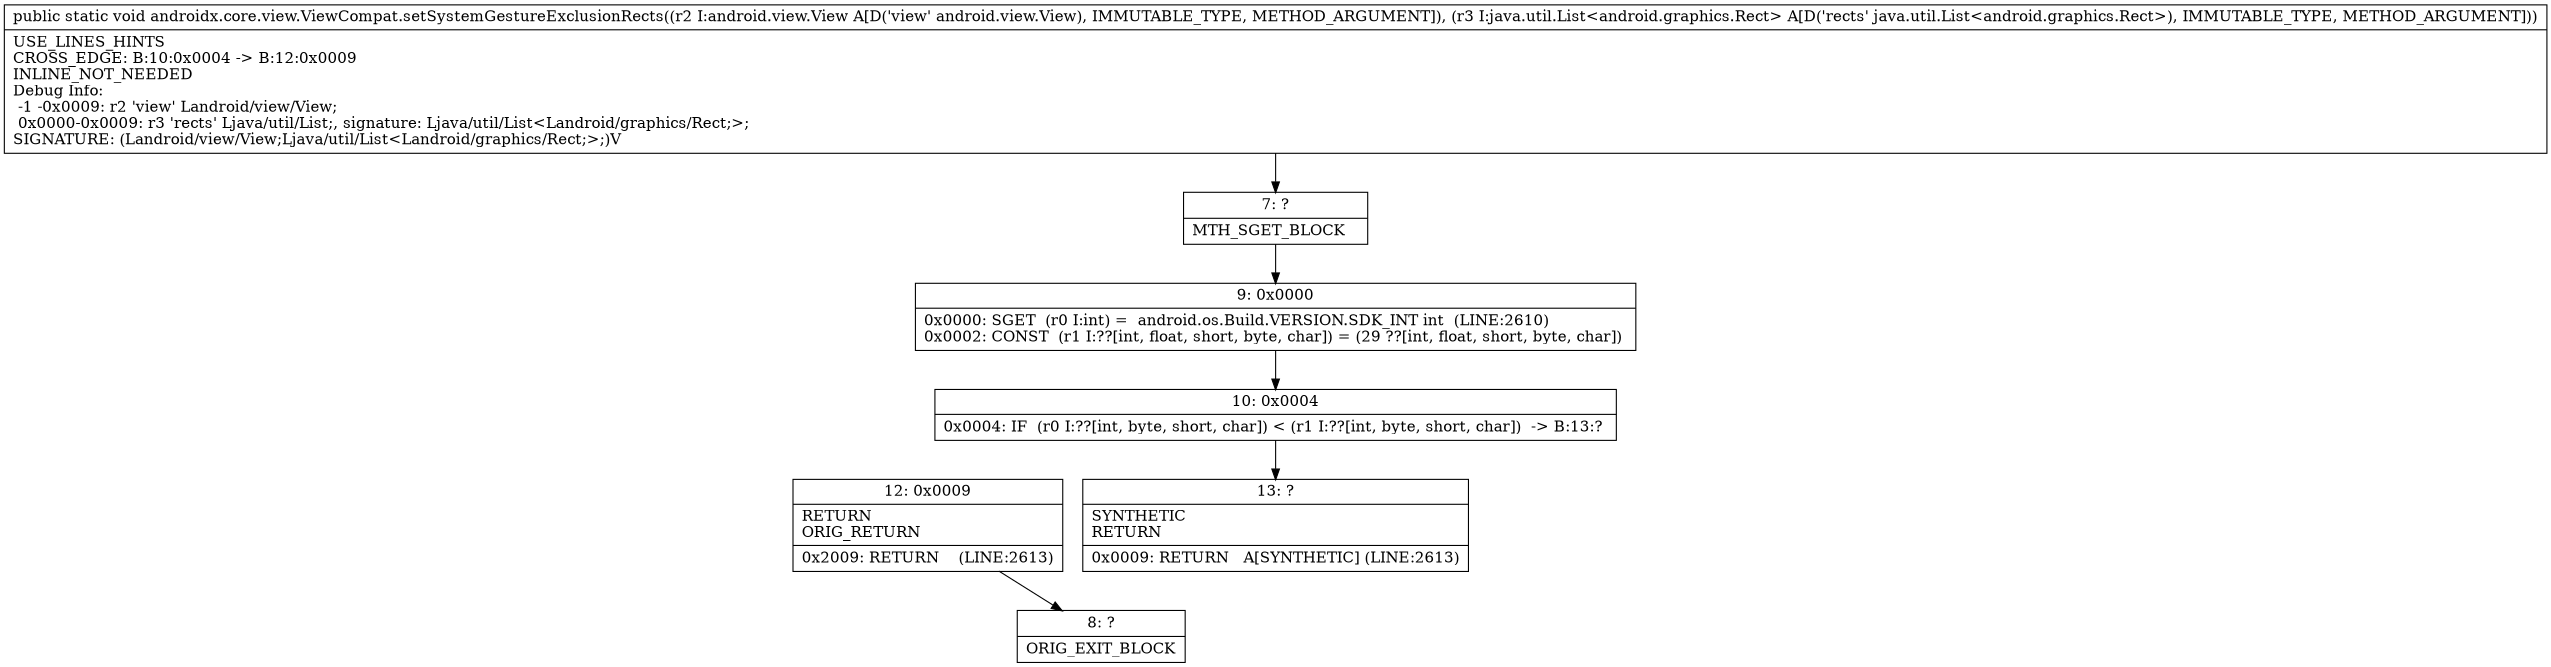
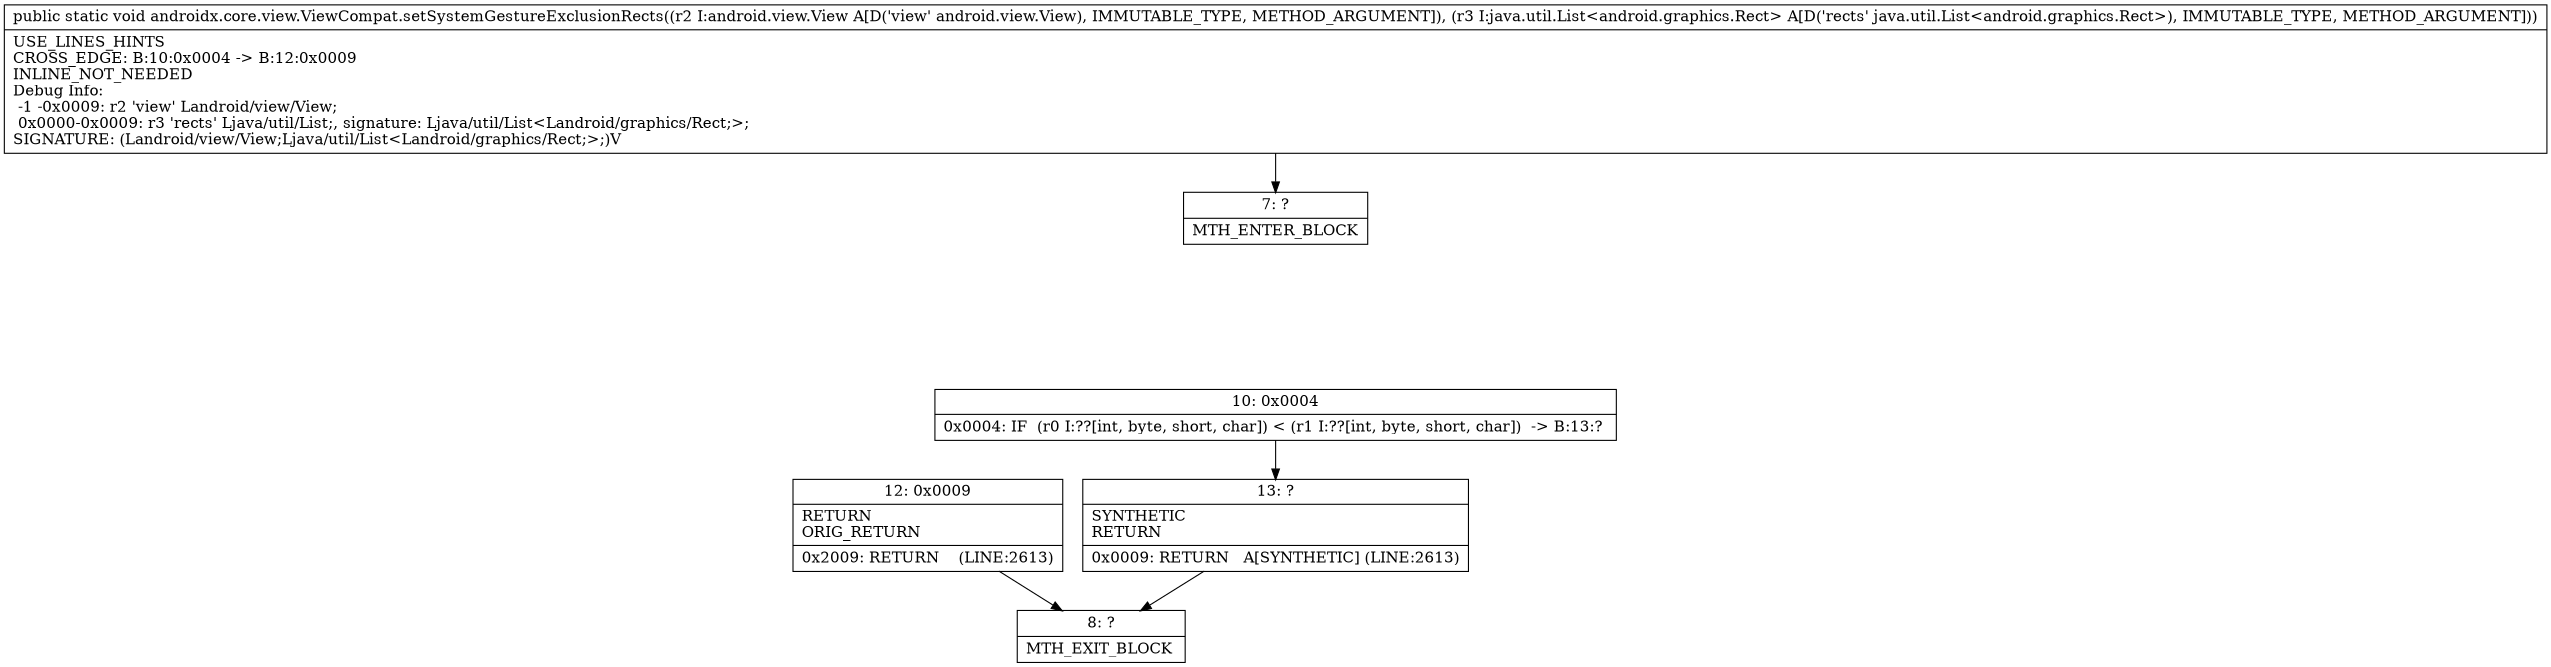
(1269, 231) -> (1276, 231)
(1276, 317) -> none
none -> (1177, 588)
(1101, 649) -> (1100, 649)
